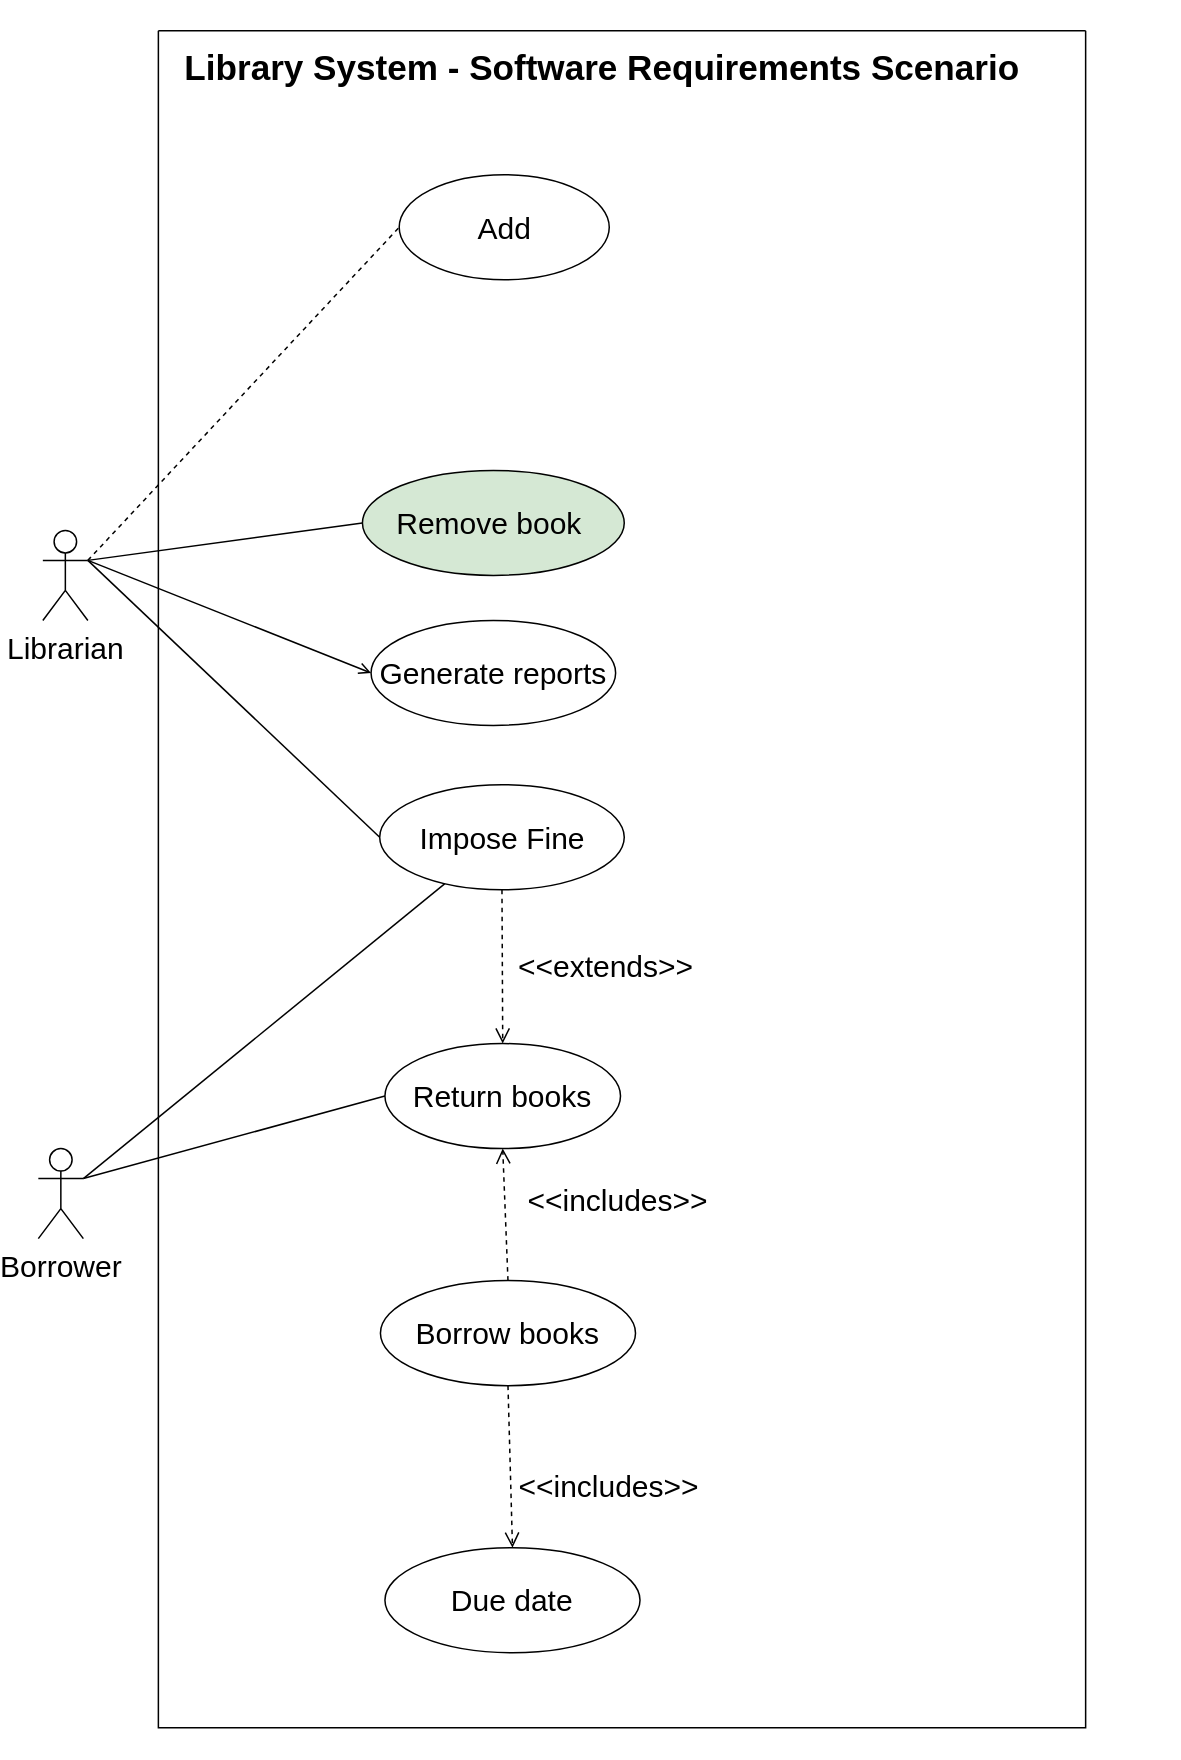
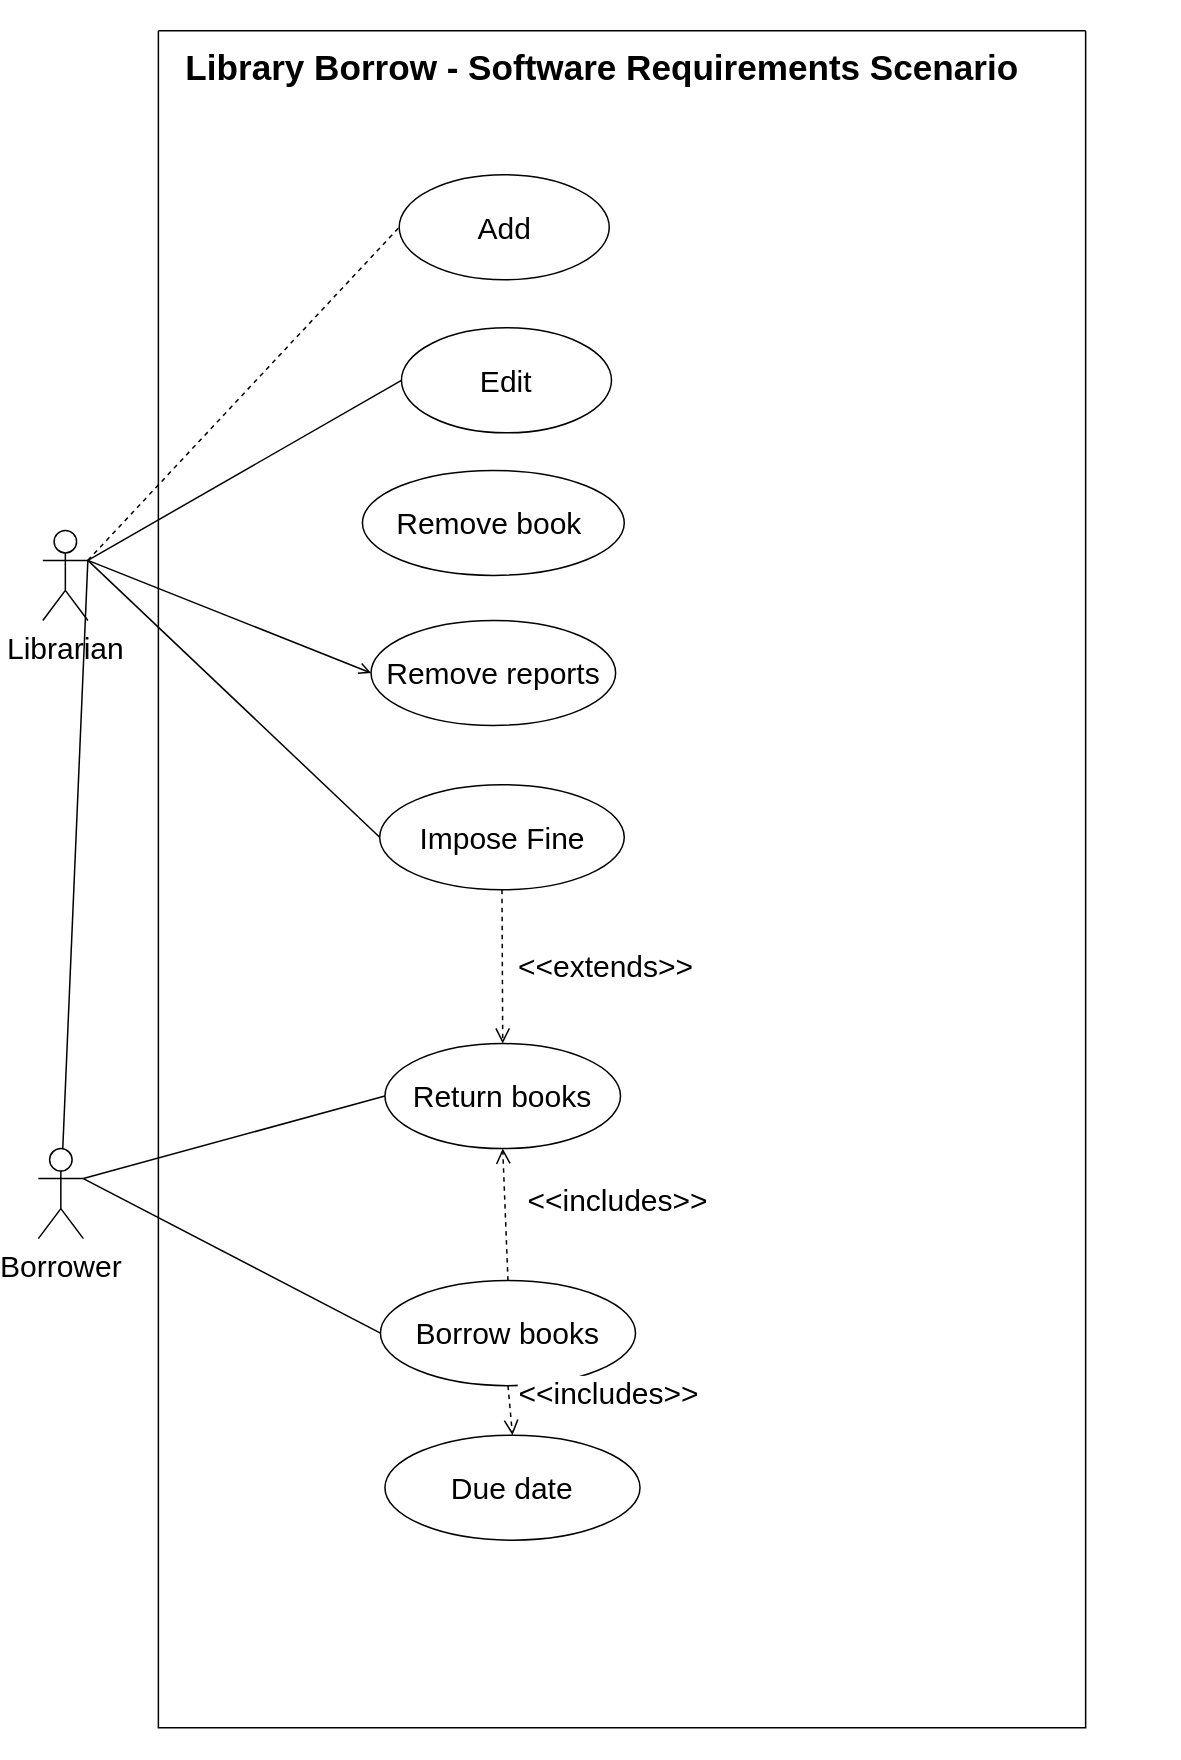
(602, 68) -> (602, 68)
none -> (506, 380)
none -> (247, 469)
(493, 523) -> (493, 523)
(226, 541) -> (74, 884)
(494, 673) -> (494, 673)
(266, 1030) -> (233, 1256)
(512, 1600) -> (512, 1487)
